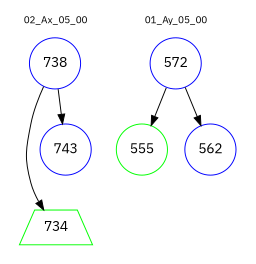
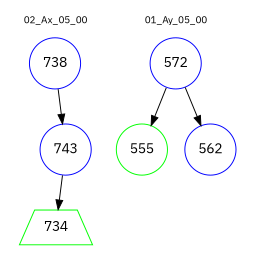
(27, 144) -> (61, 188)
